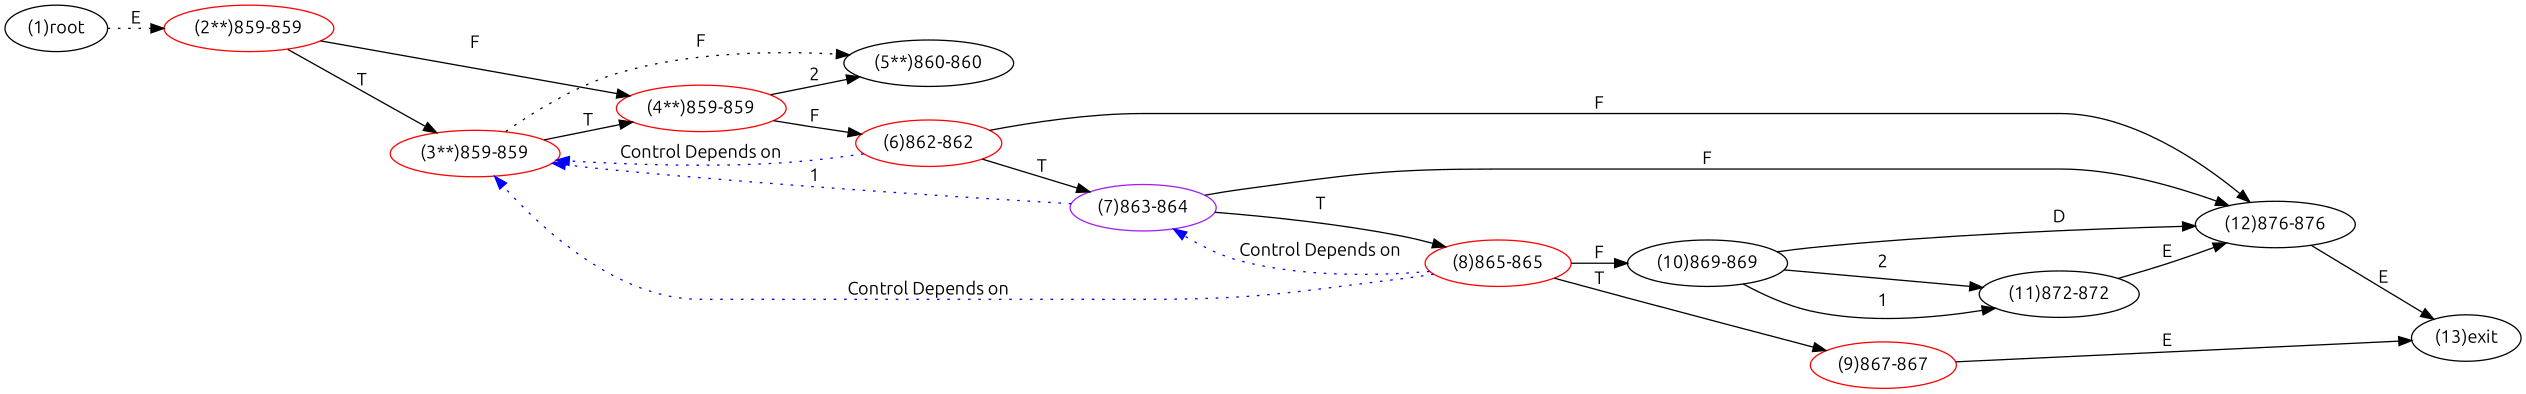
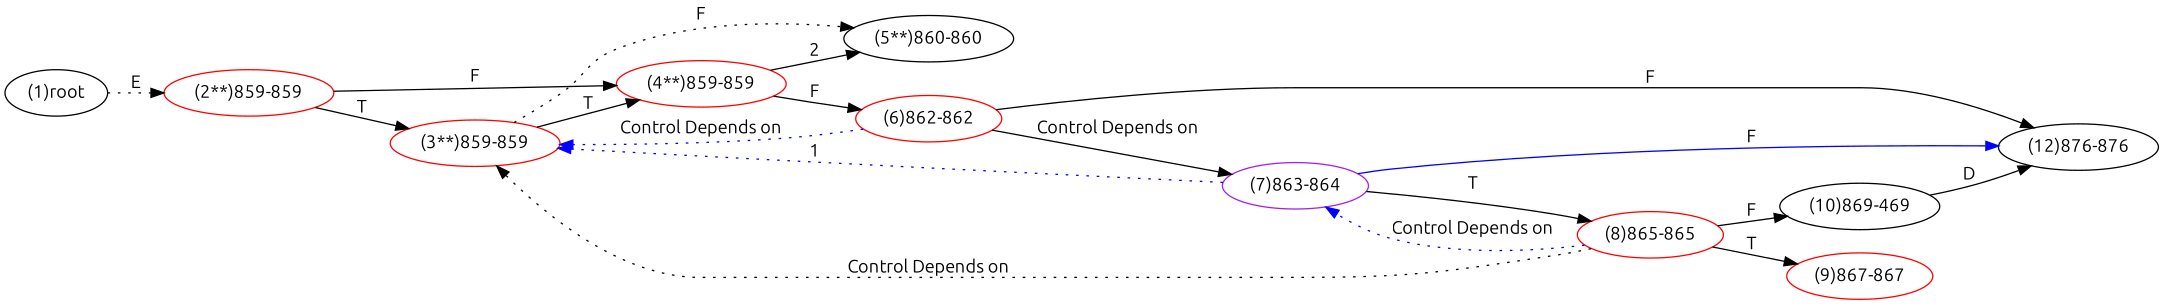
(1042, 167) -> (1118, 128)
(1712, 169) -> (1671, 151)
(1708, 263) -> (1860, 206)
(2059, 294) -> none
(951, 299) -> (1034, 277)
(2466, 338) -> none
